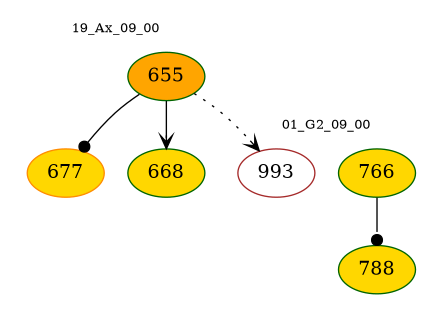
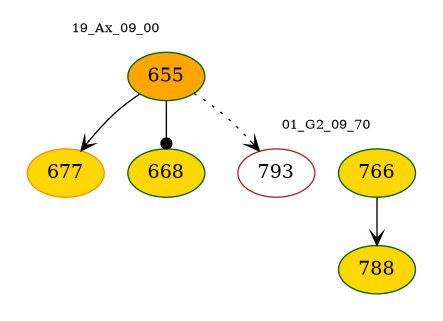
(112, 116) -> (112, 116)
(166, 120) -> (166, 120)
(327, 125) -> (327, 125)
(276, 173) -> (276, 173)
(377, 215) -> (377, 215)
